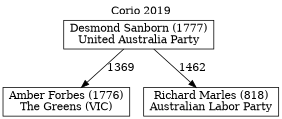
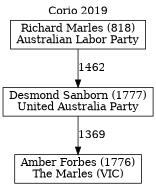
(172, 66) -> (78, 64)
(66, 102) -> (78, 169)
